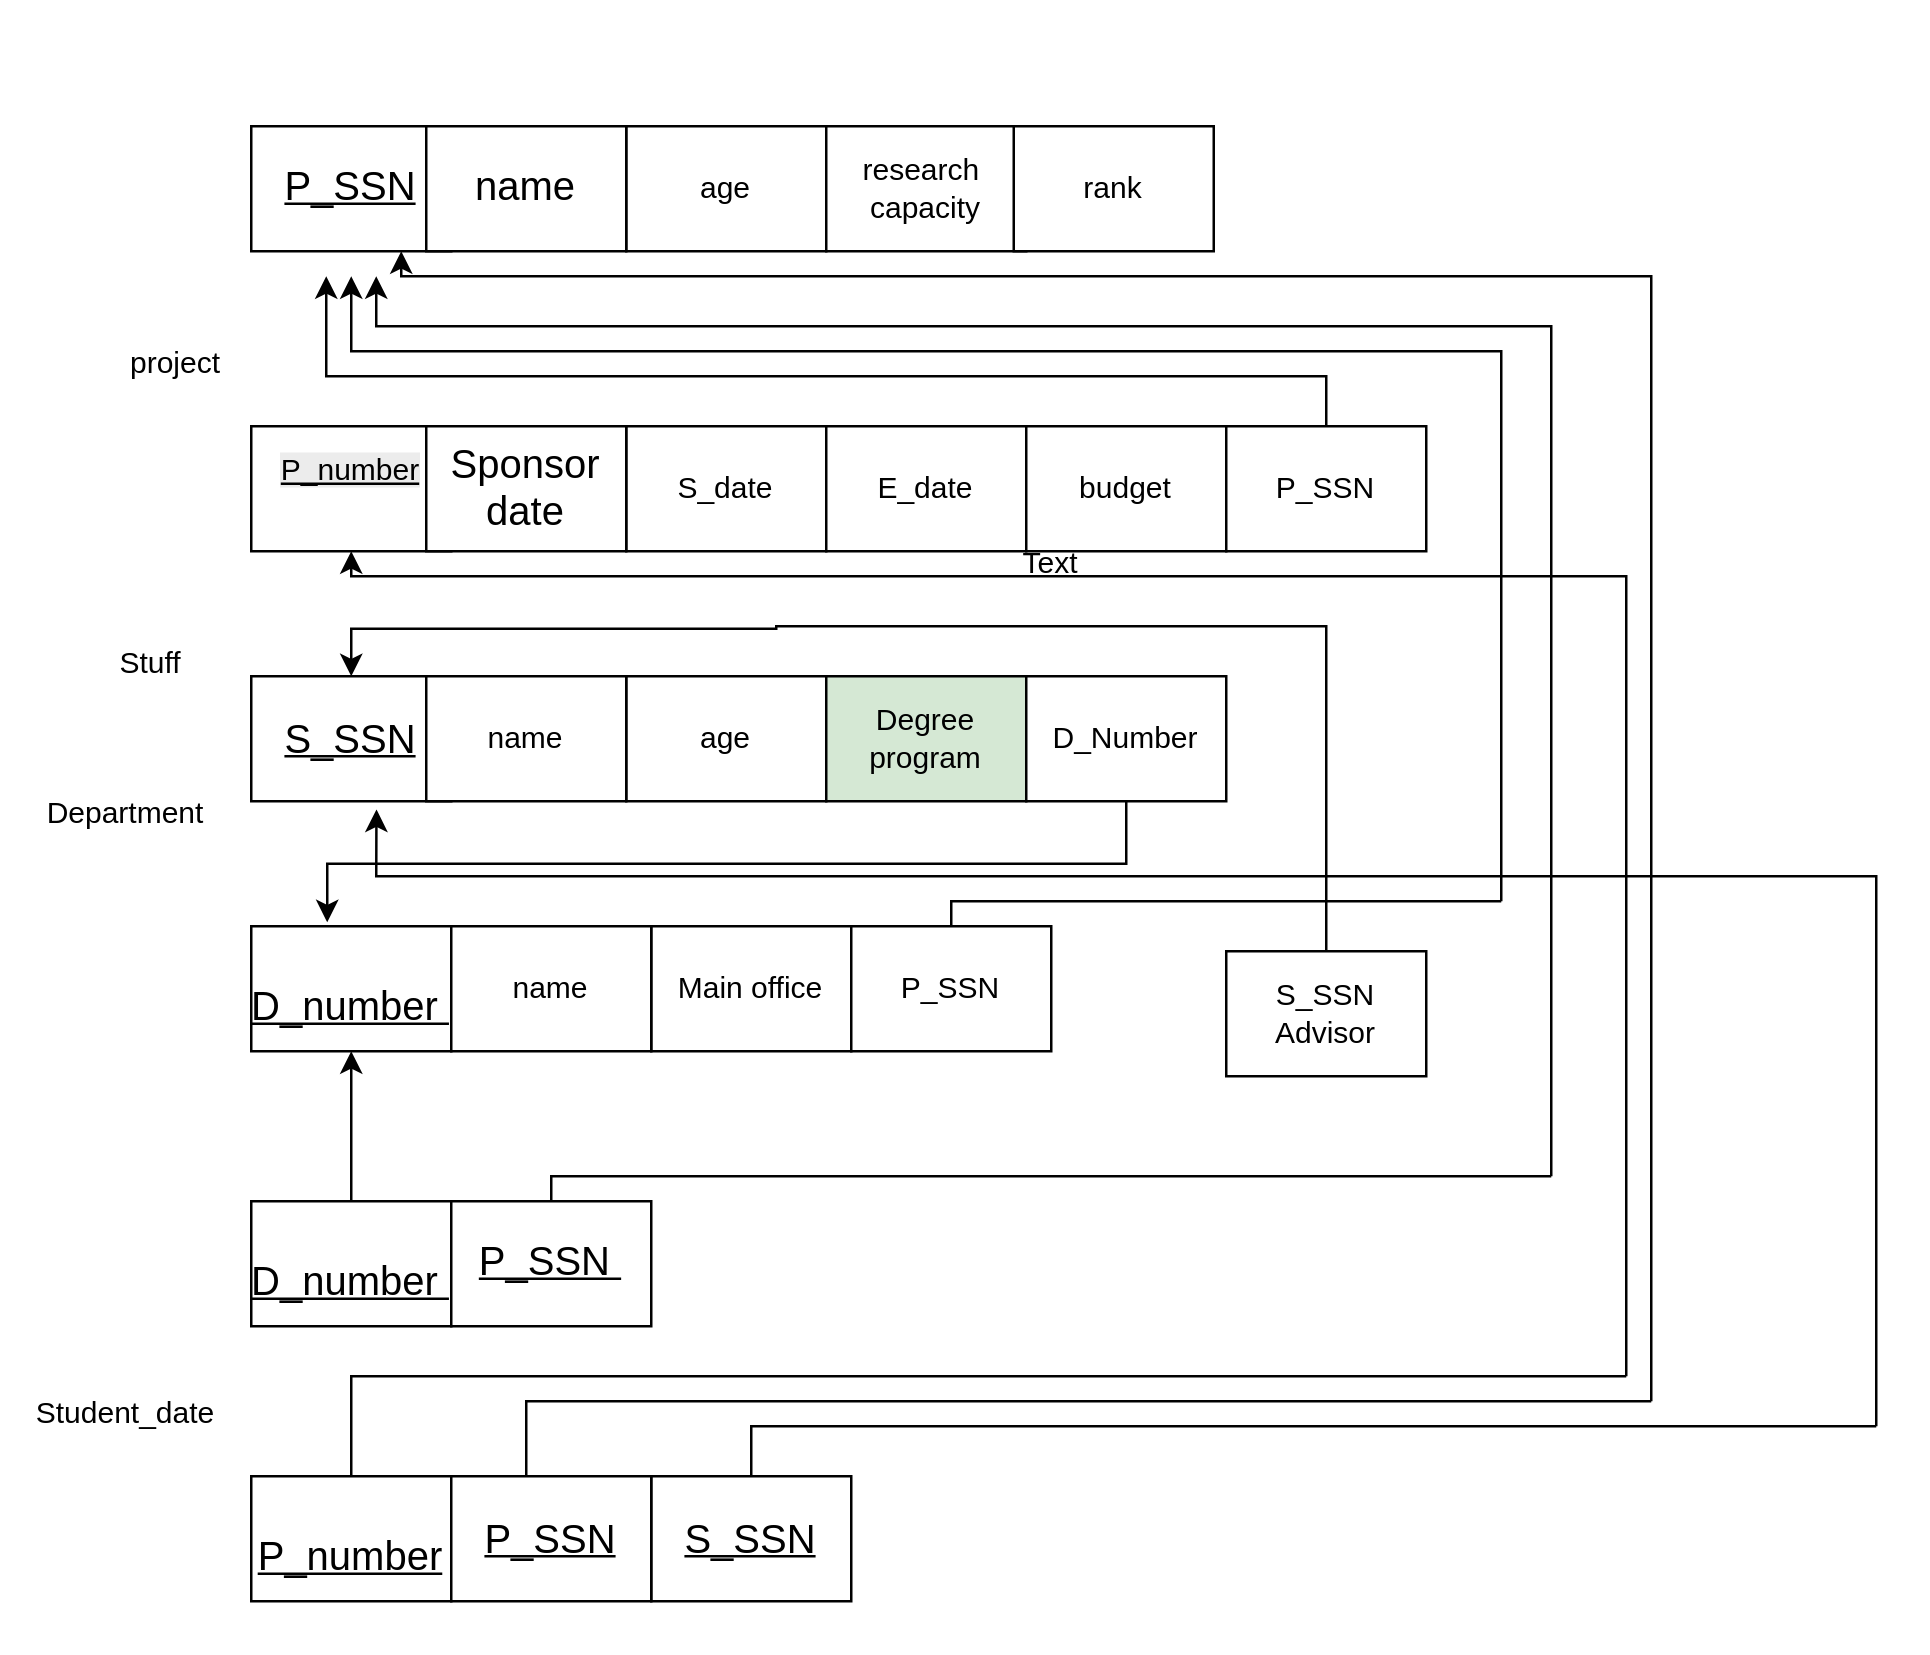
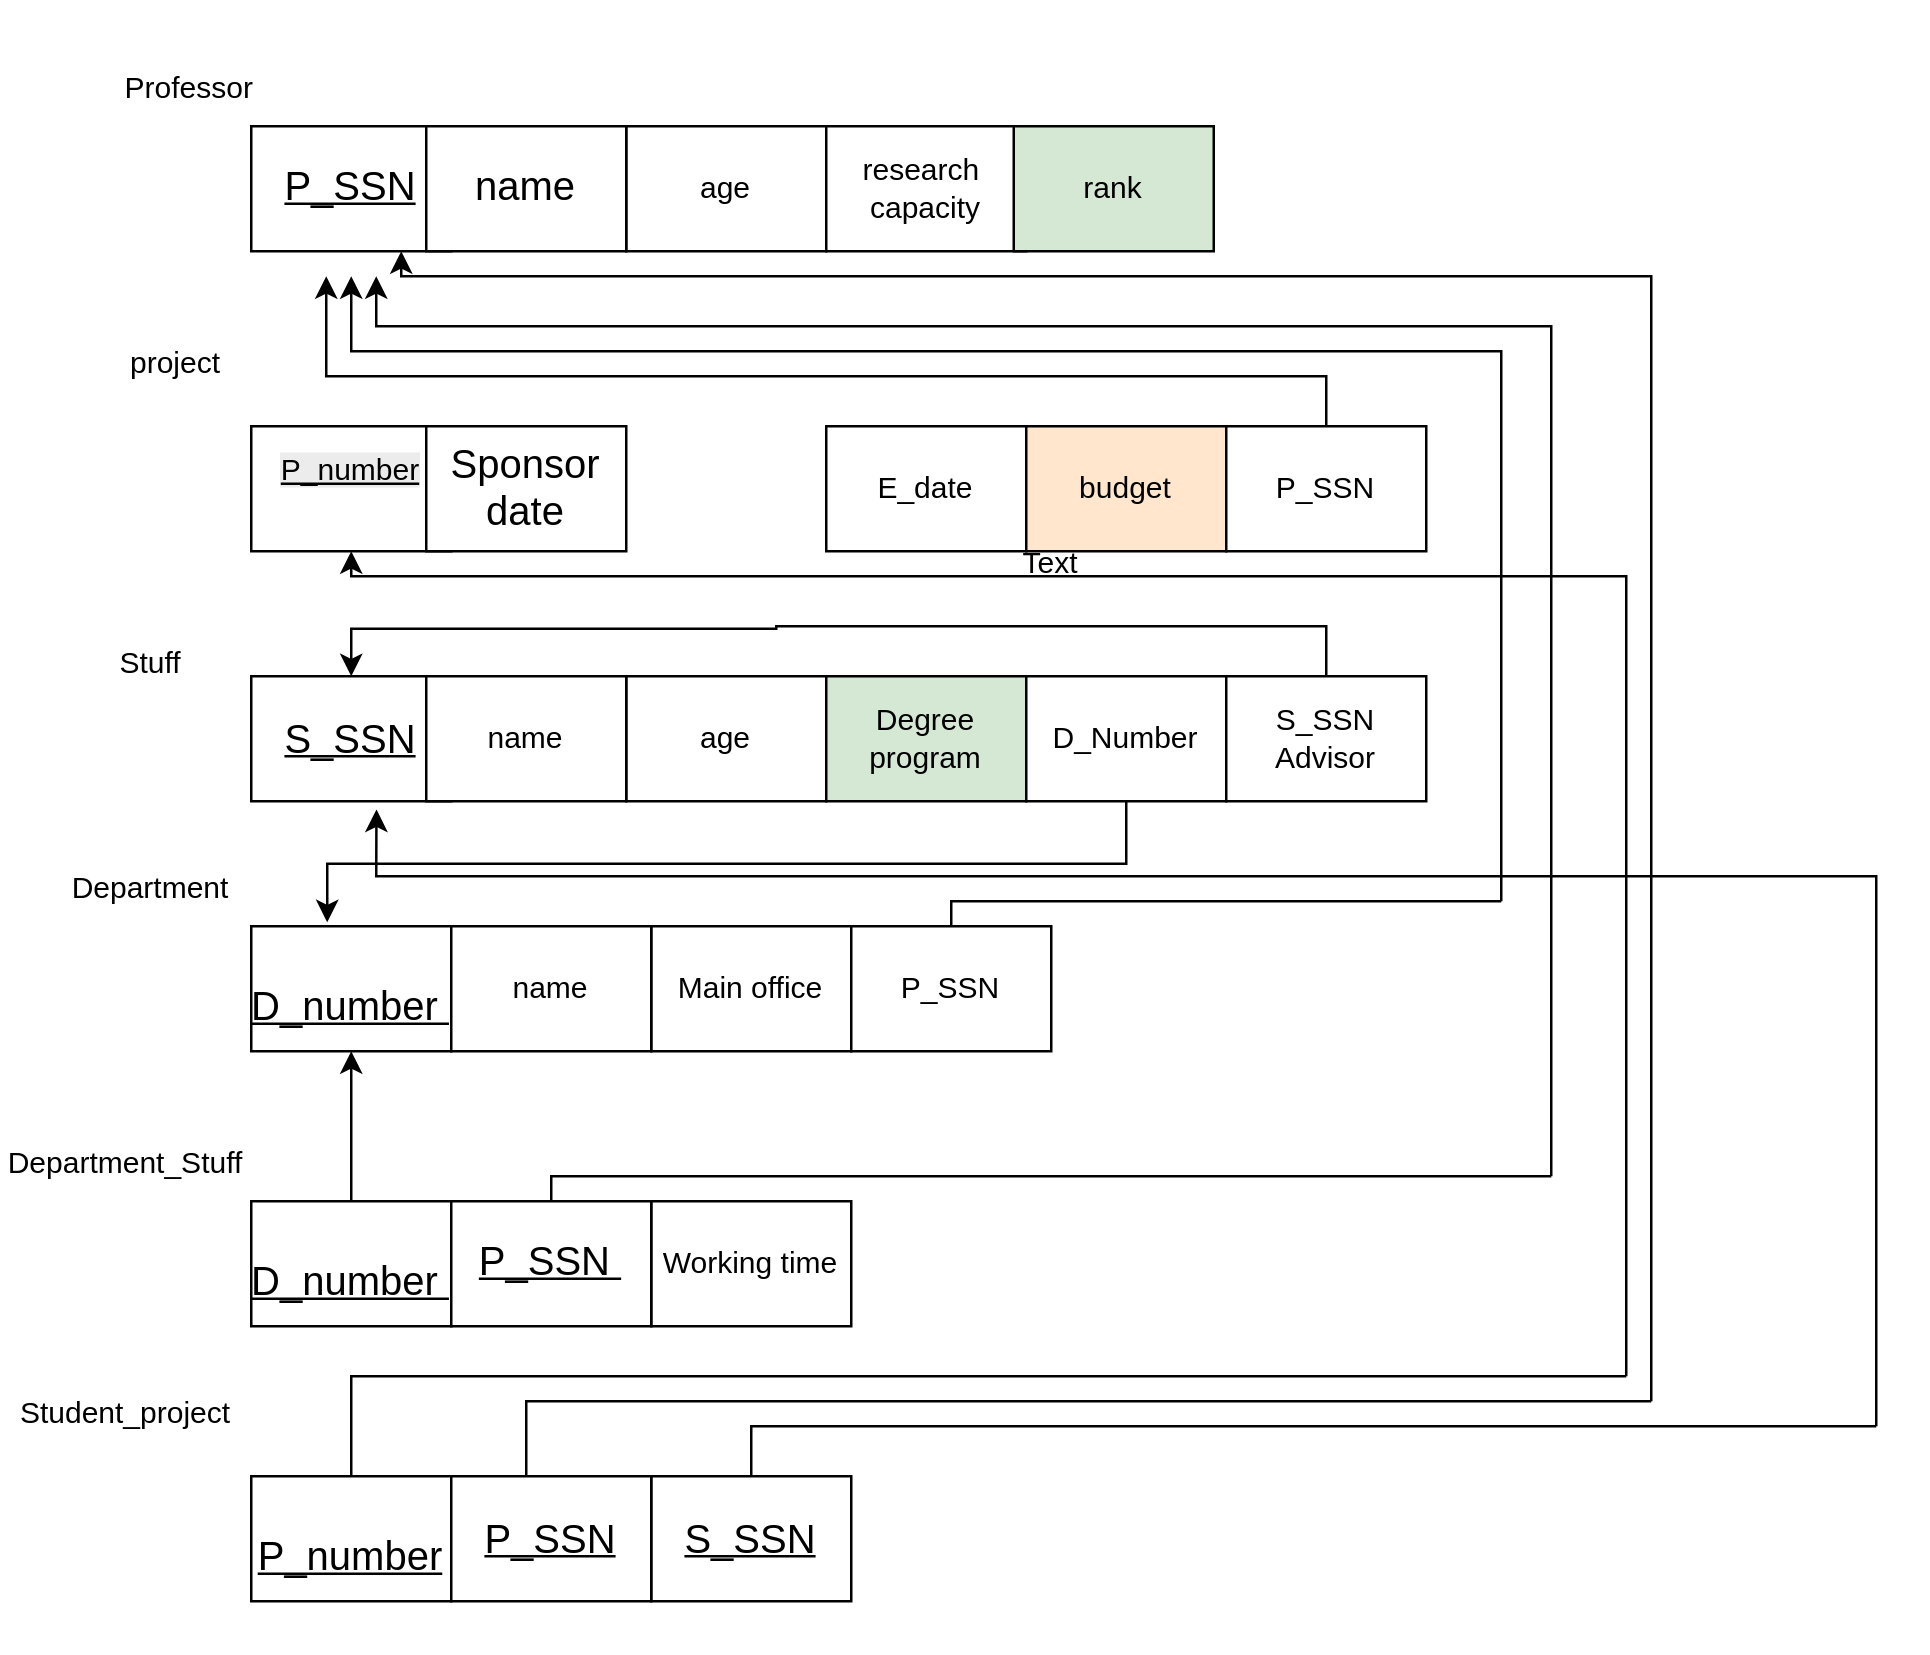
none -> (189, 89)
(1114, 189) -> (1114, 189)
(726, 489) -> none
(1126, 489) -> (1126, 489)
(126, 814) -> (151, 889)
(1326, 1014) -> (1326, 739)
none -> (126, 1164)
none -> (751, 1264)
(126, 1414) -> (126, 1414)
